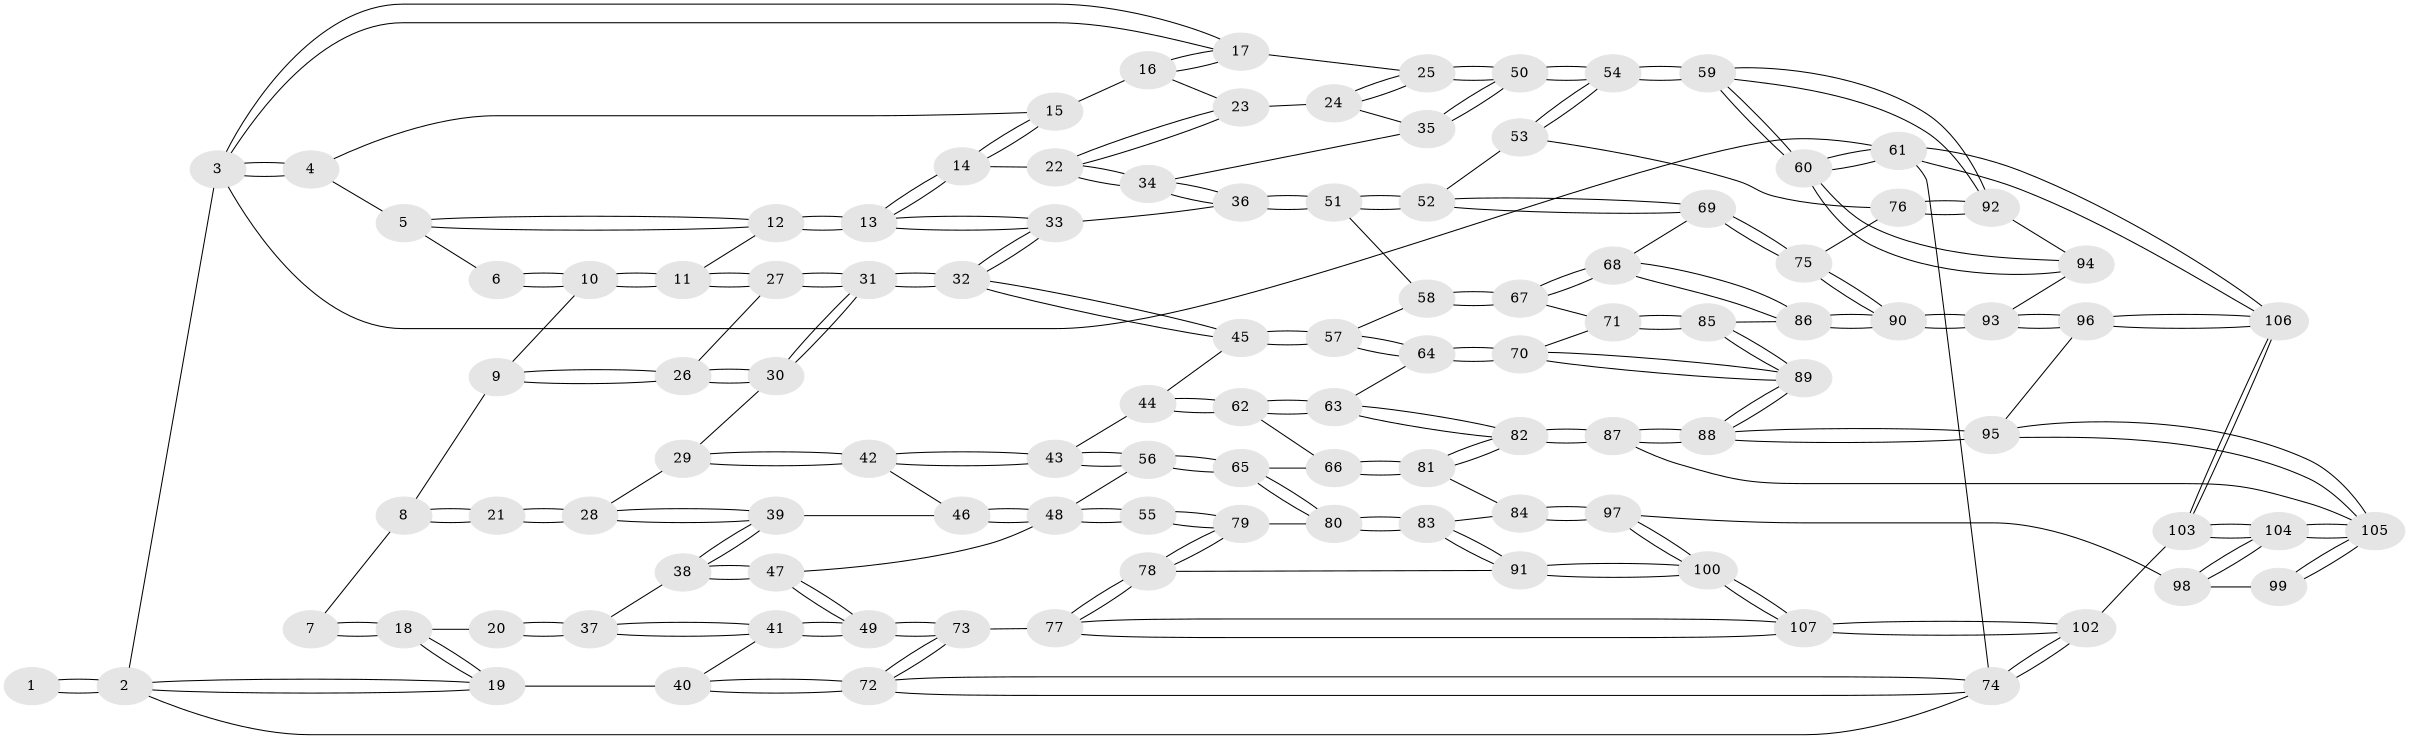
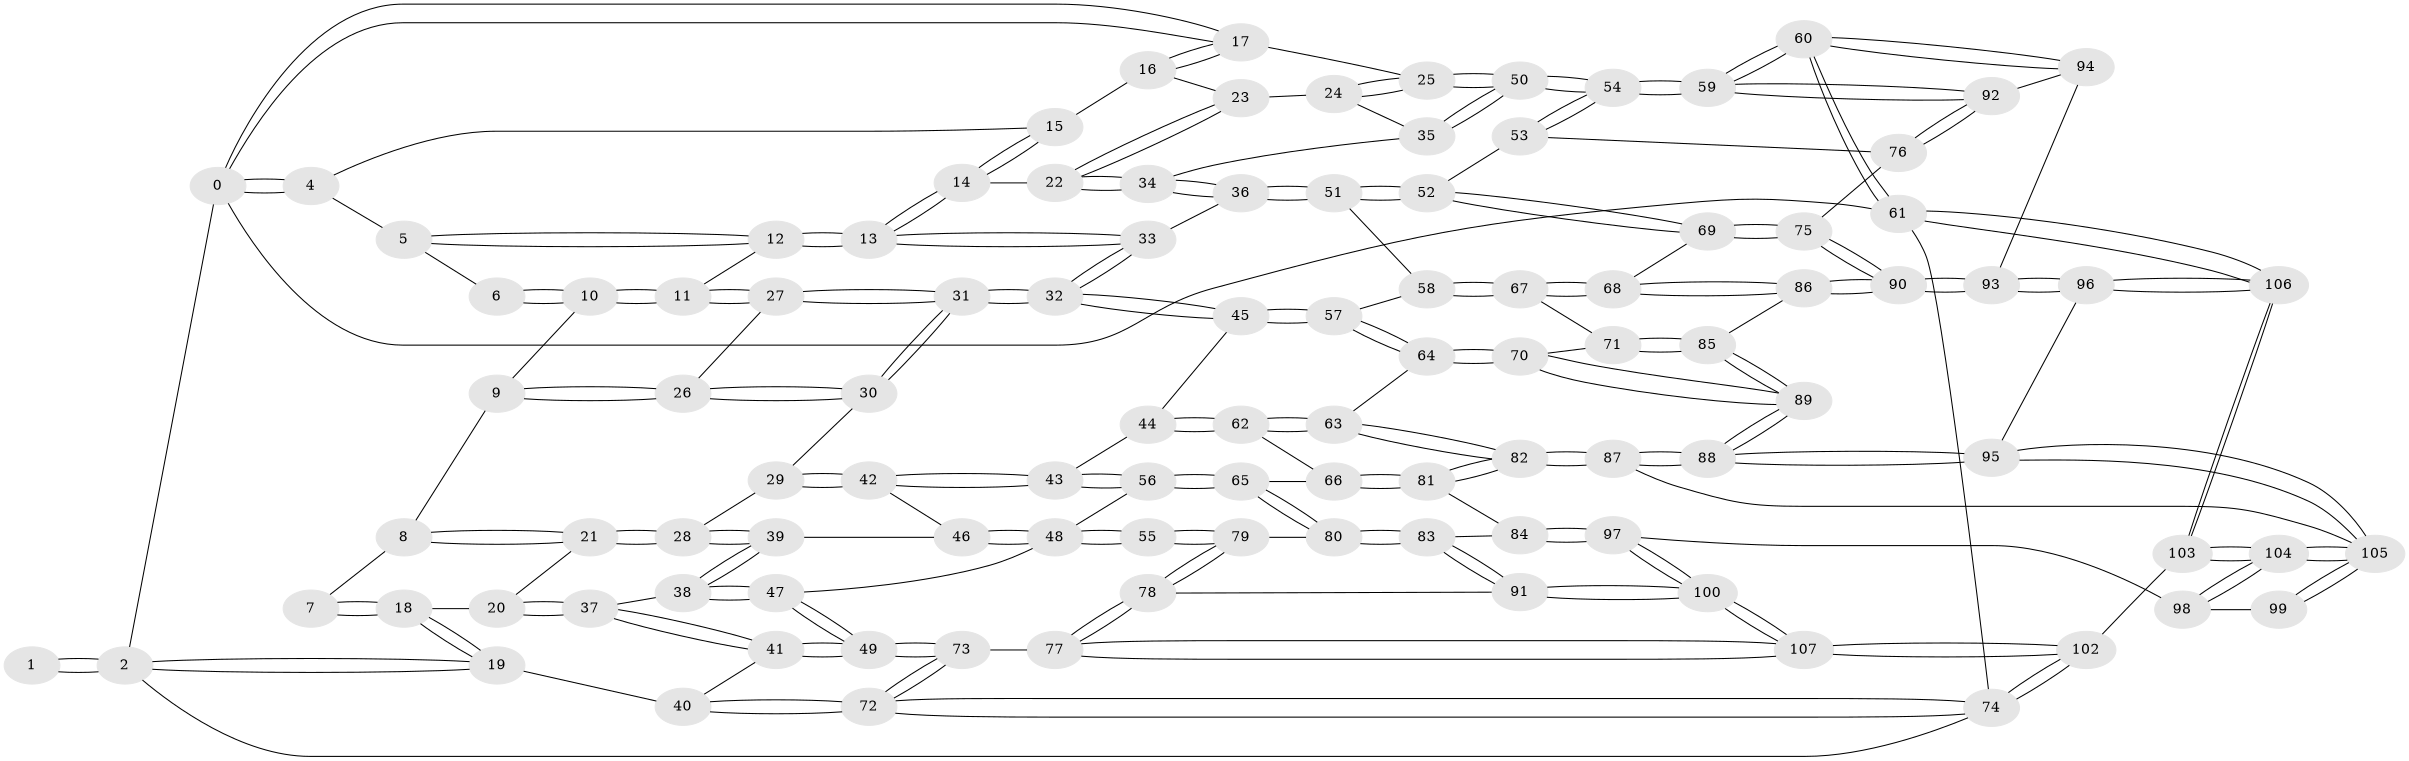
(218, 169) -> (218, 186)
none -> (544, 573)
